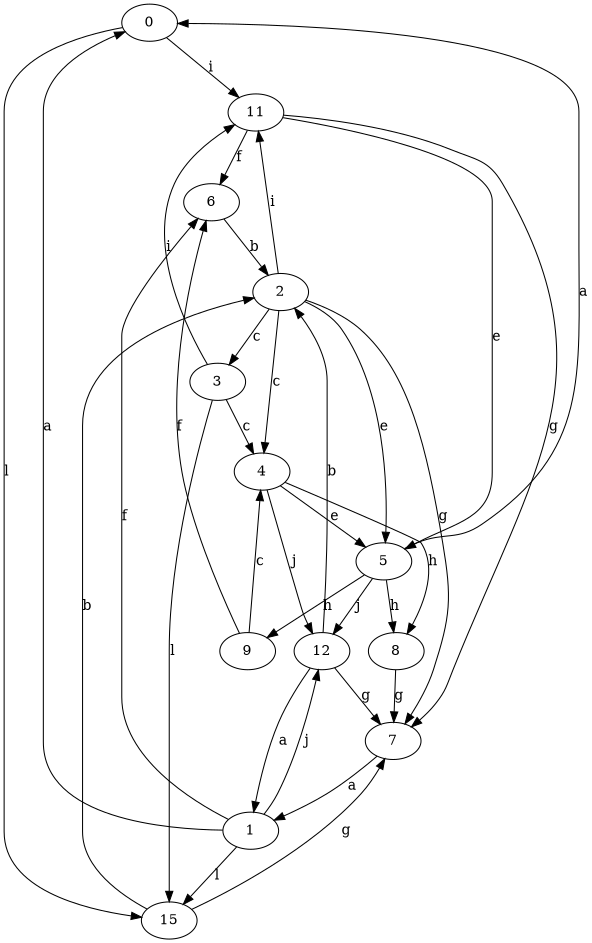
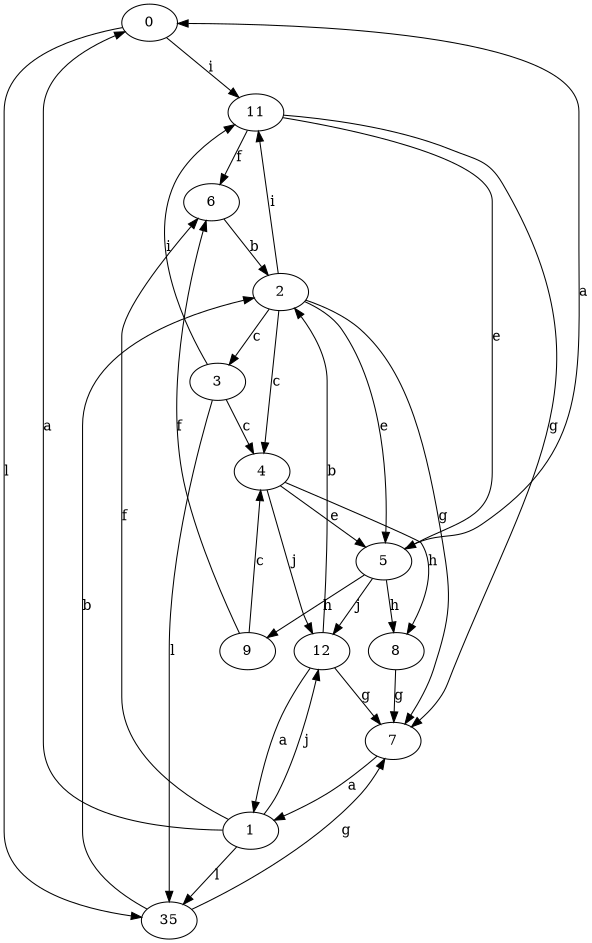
(169, 920) -> (169, 920)
